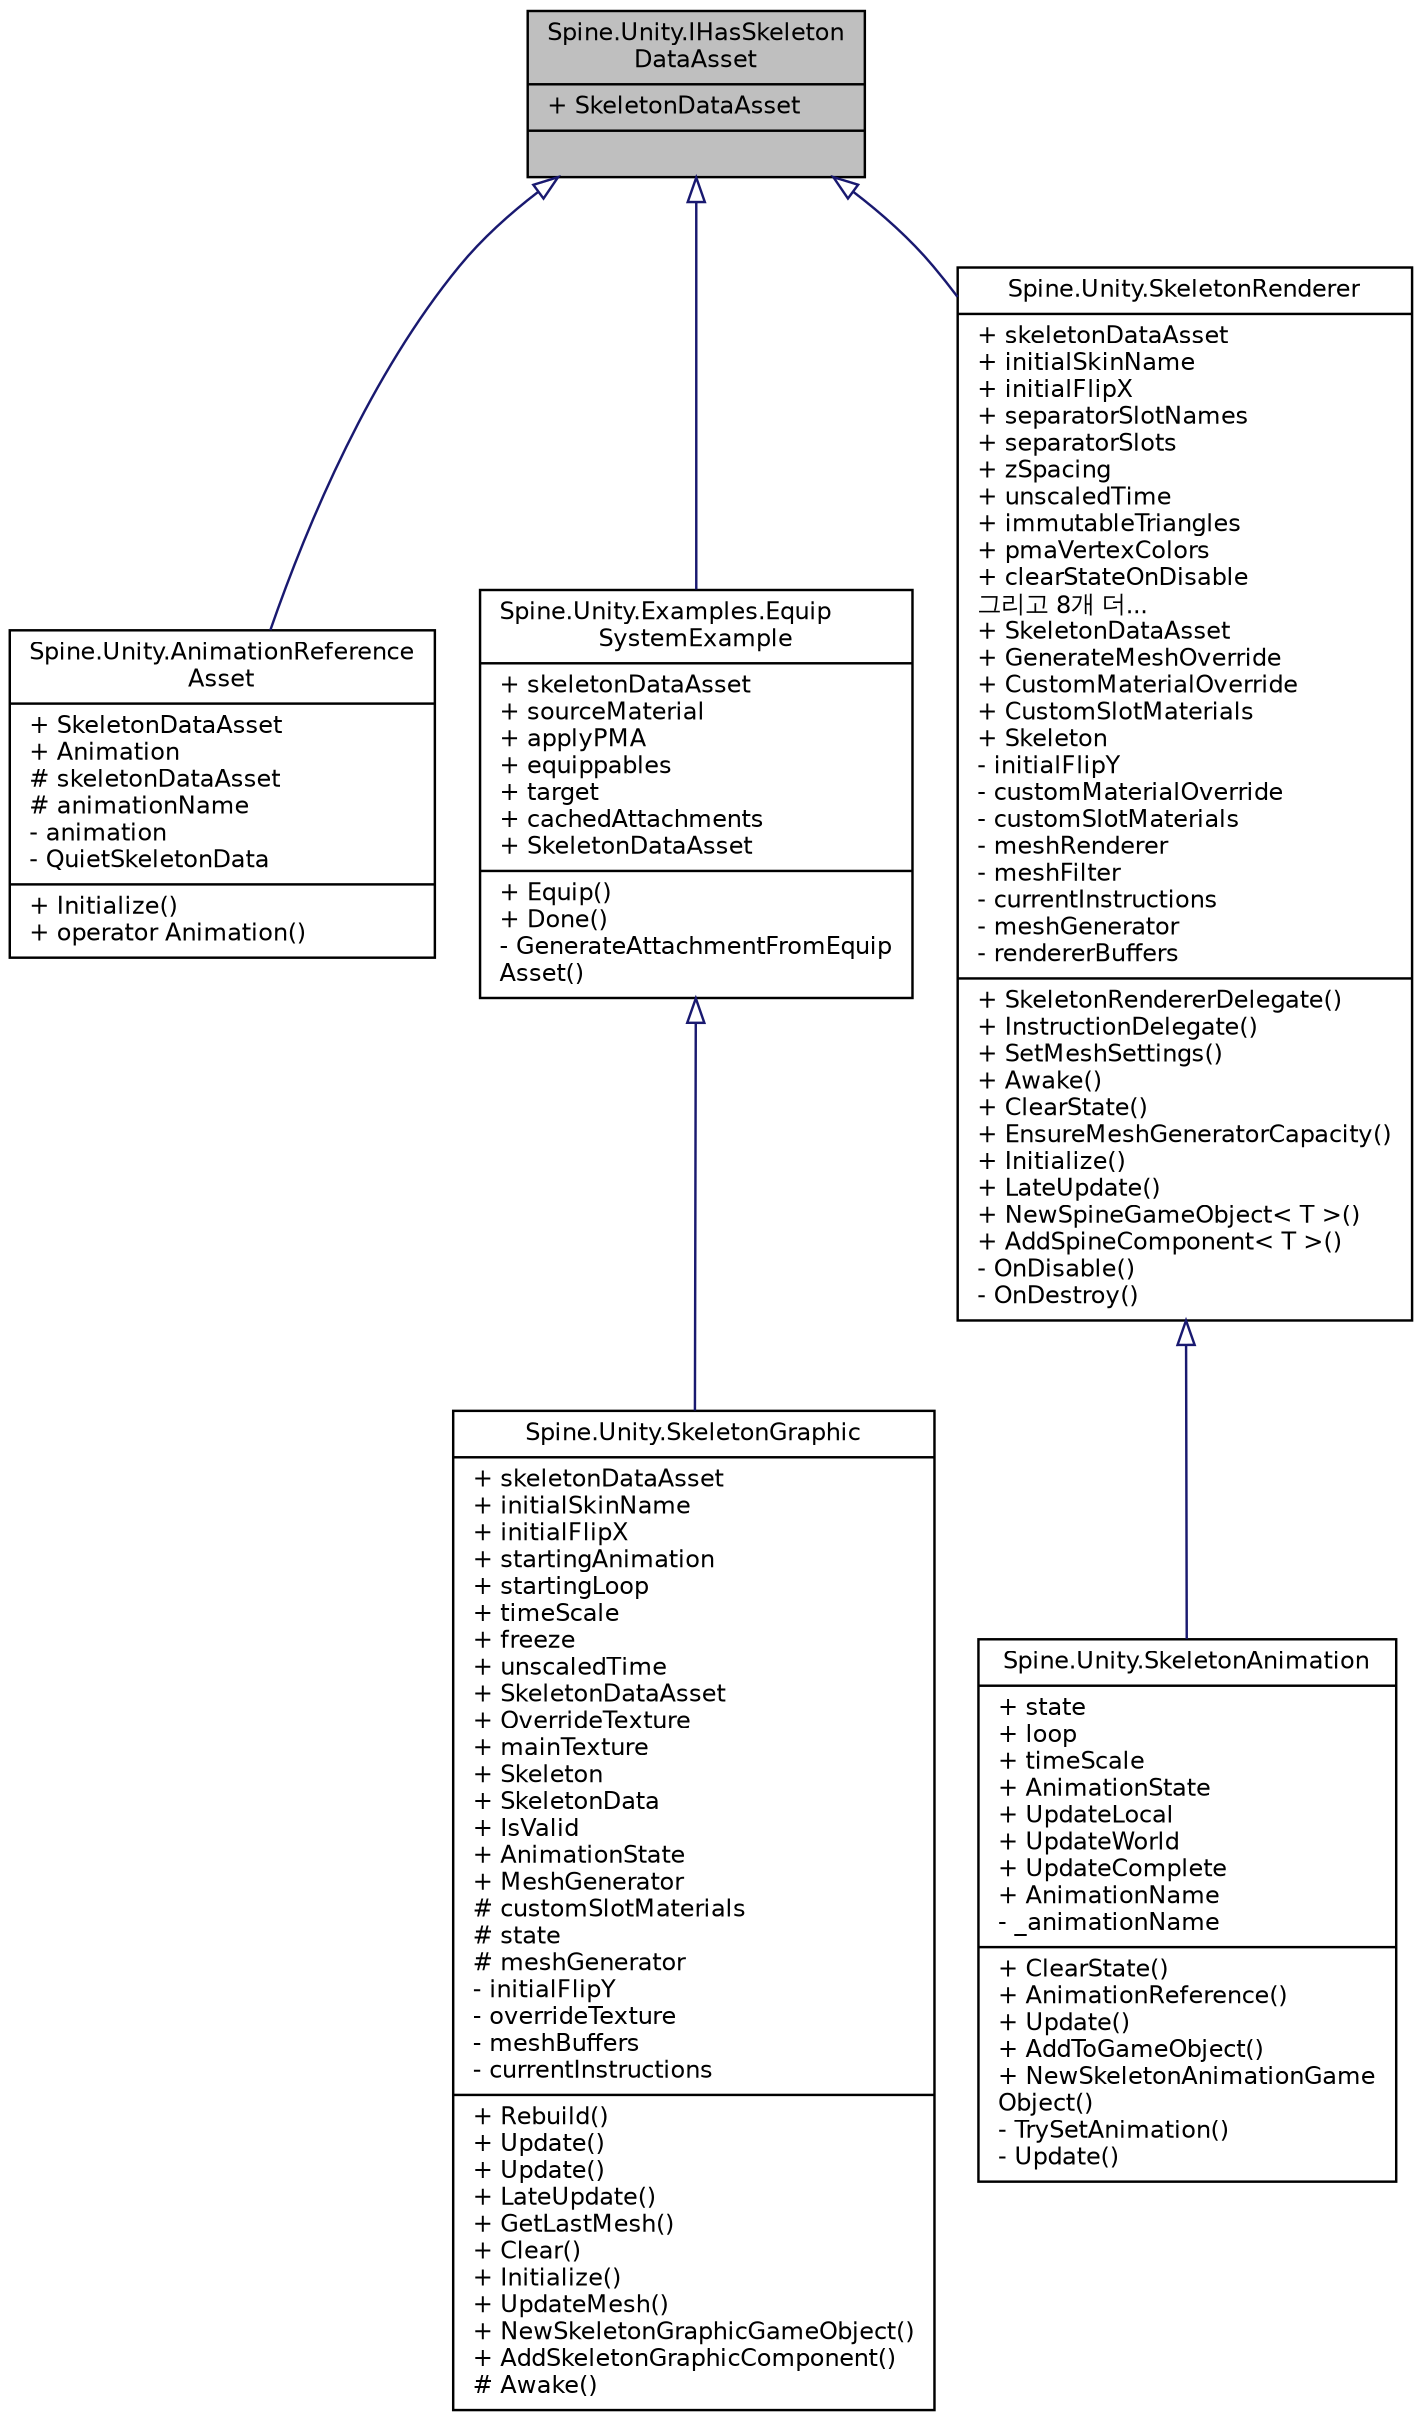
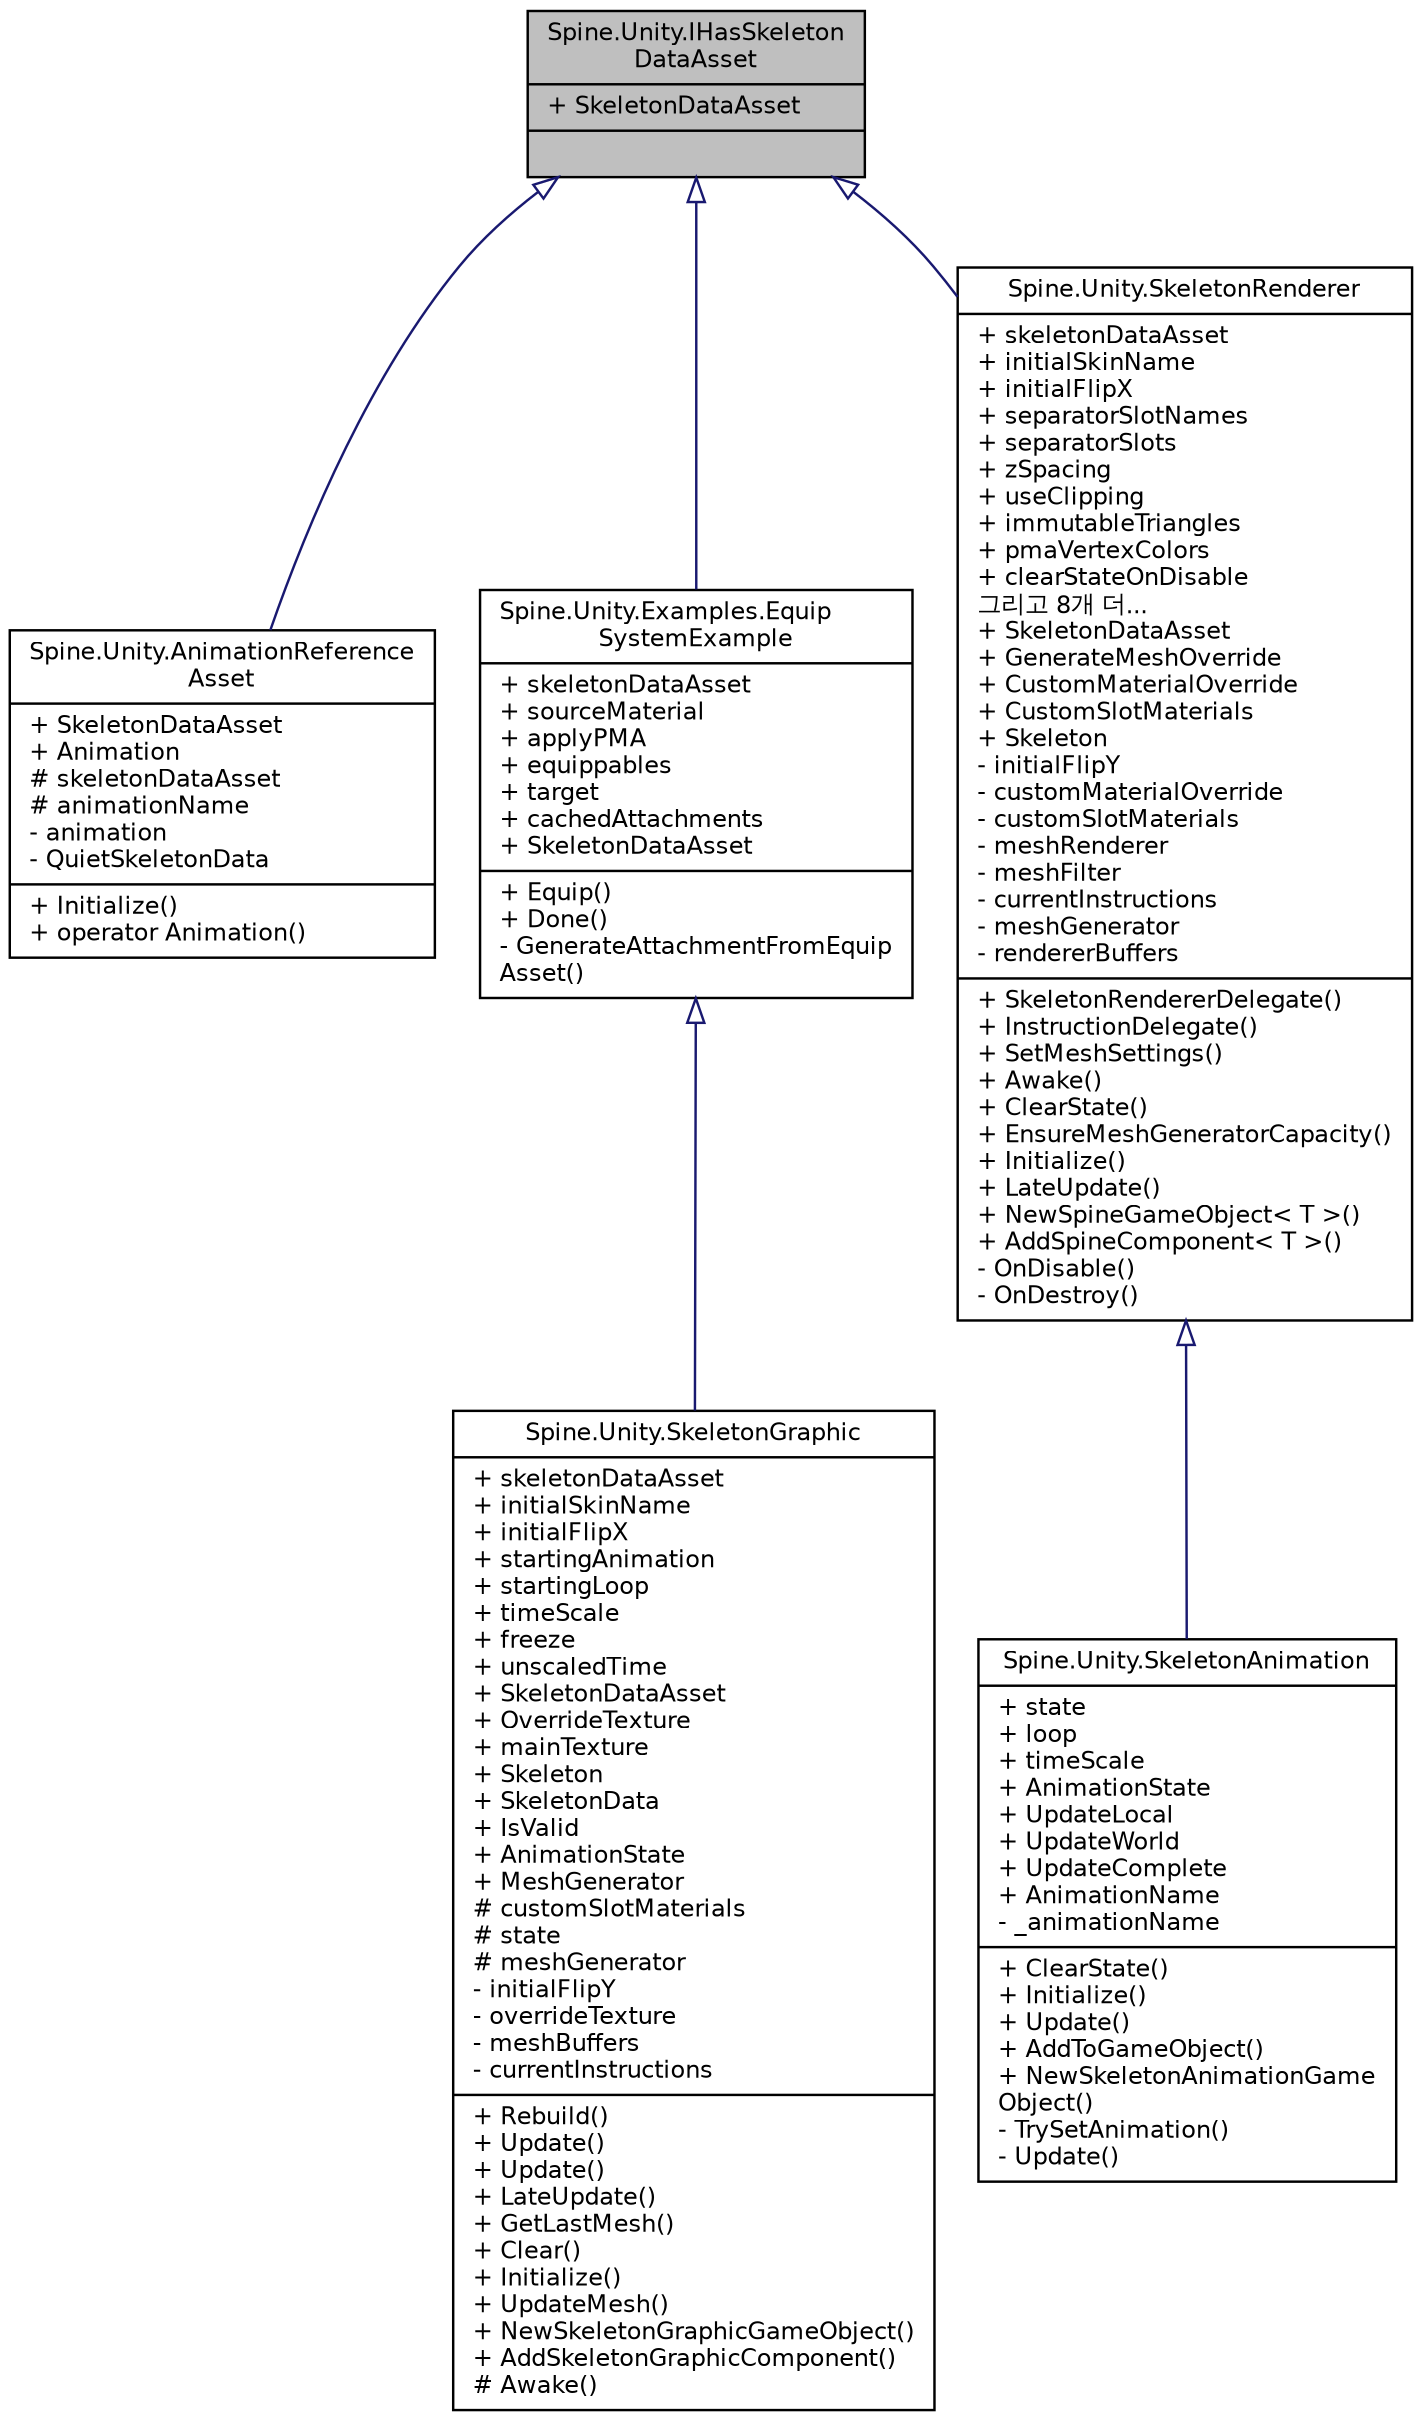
(1075, 497) -> (1062, 497)
(1143, 1996) -> (1073, 1996)
